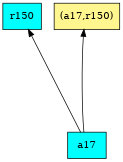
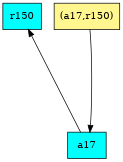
(82, 84) -> (92, 77)
